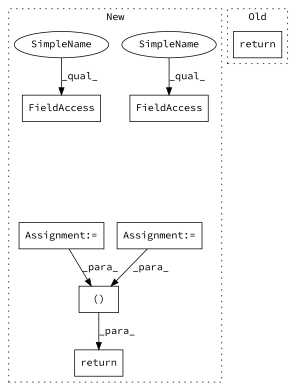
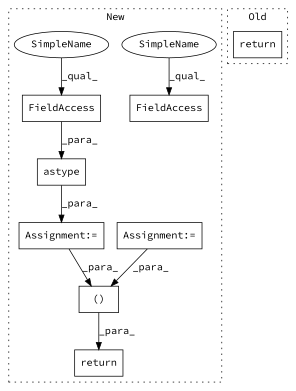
none -> (61, 172)
